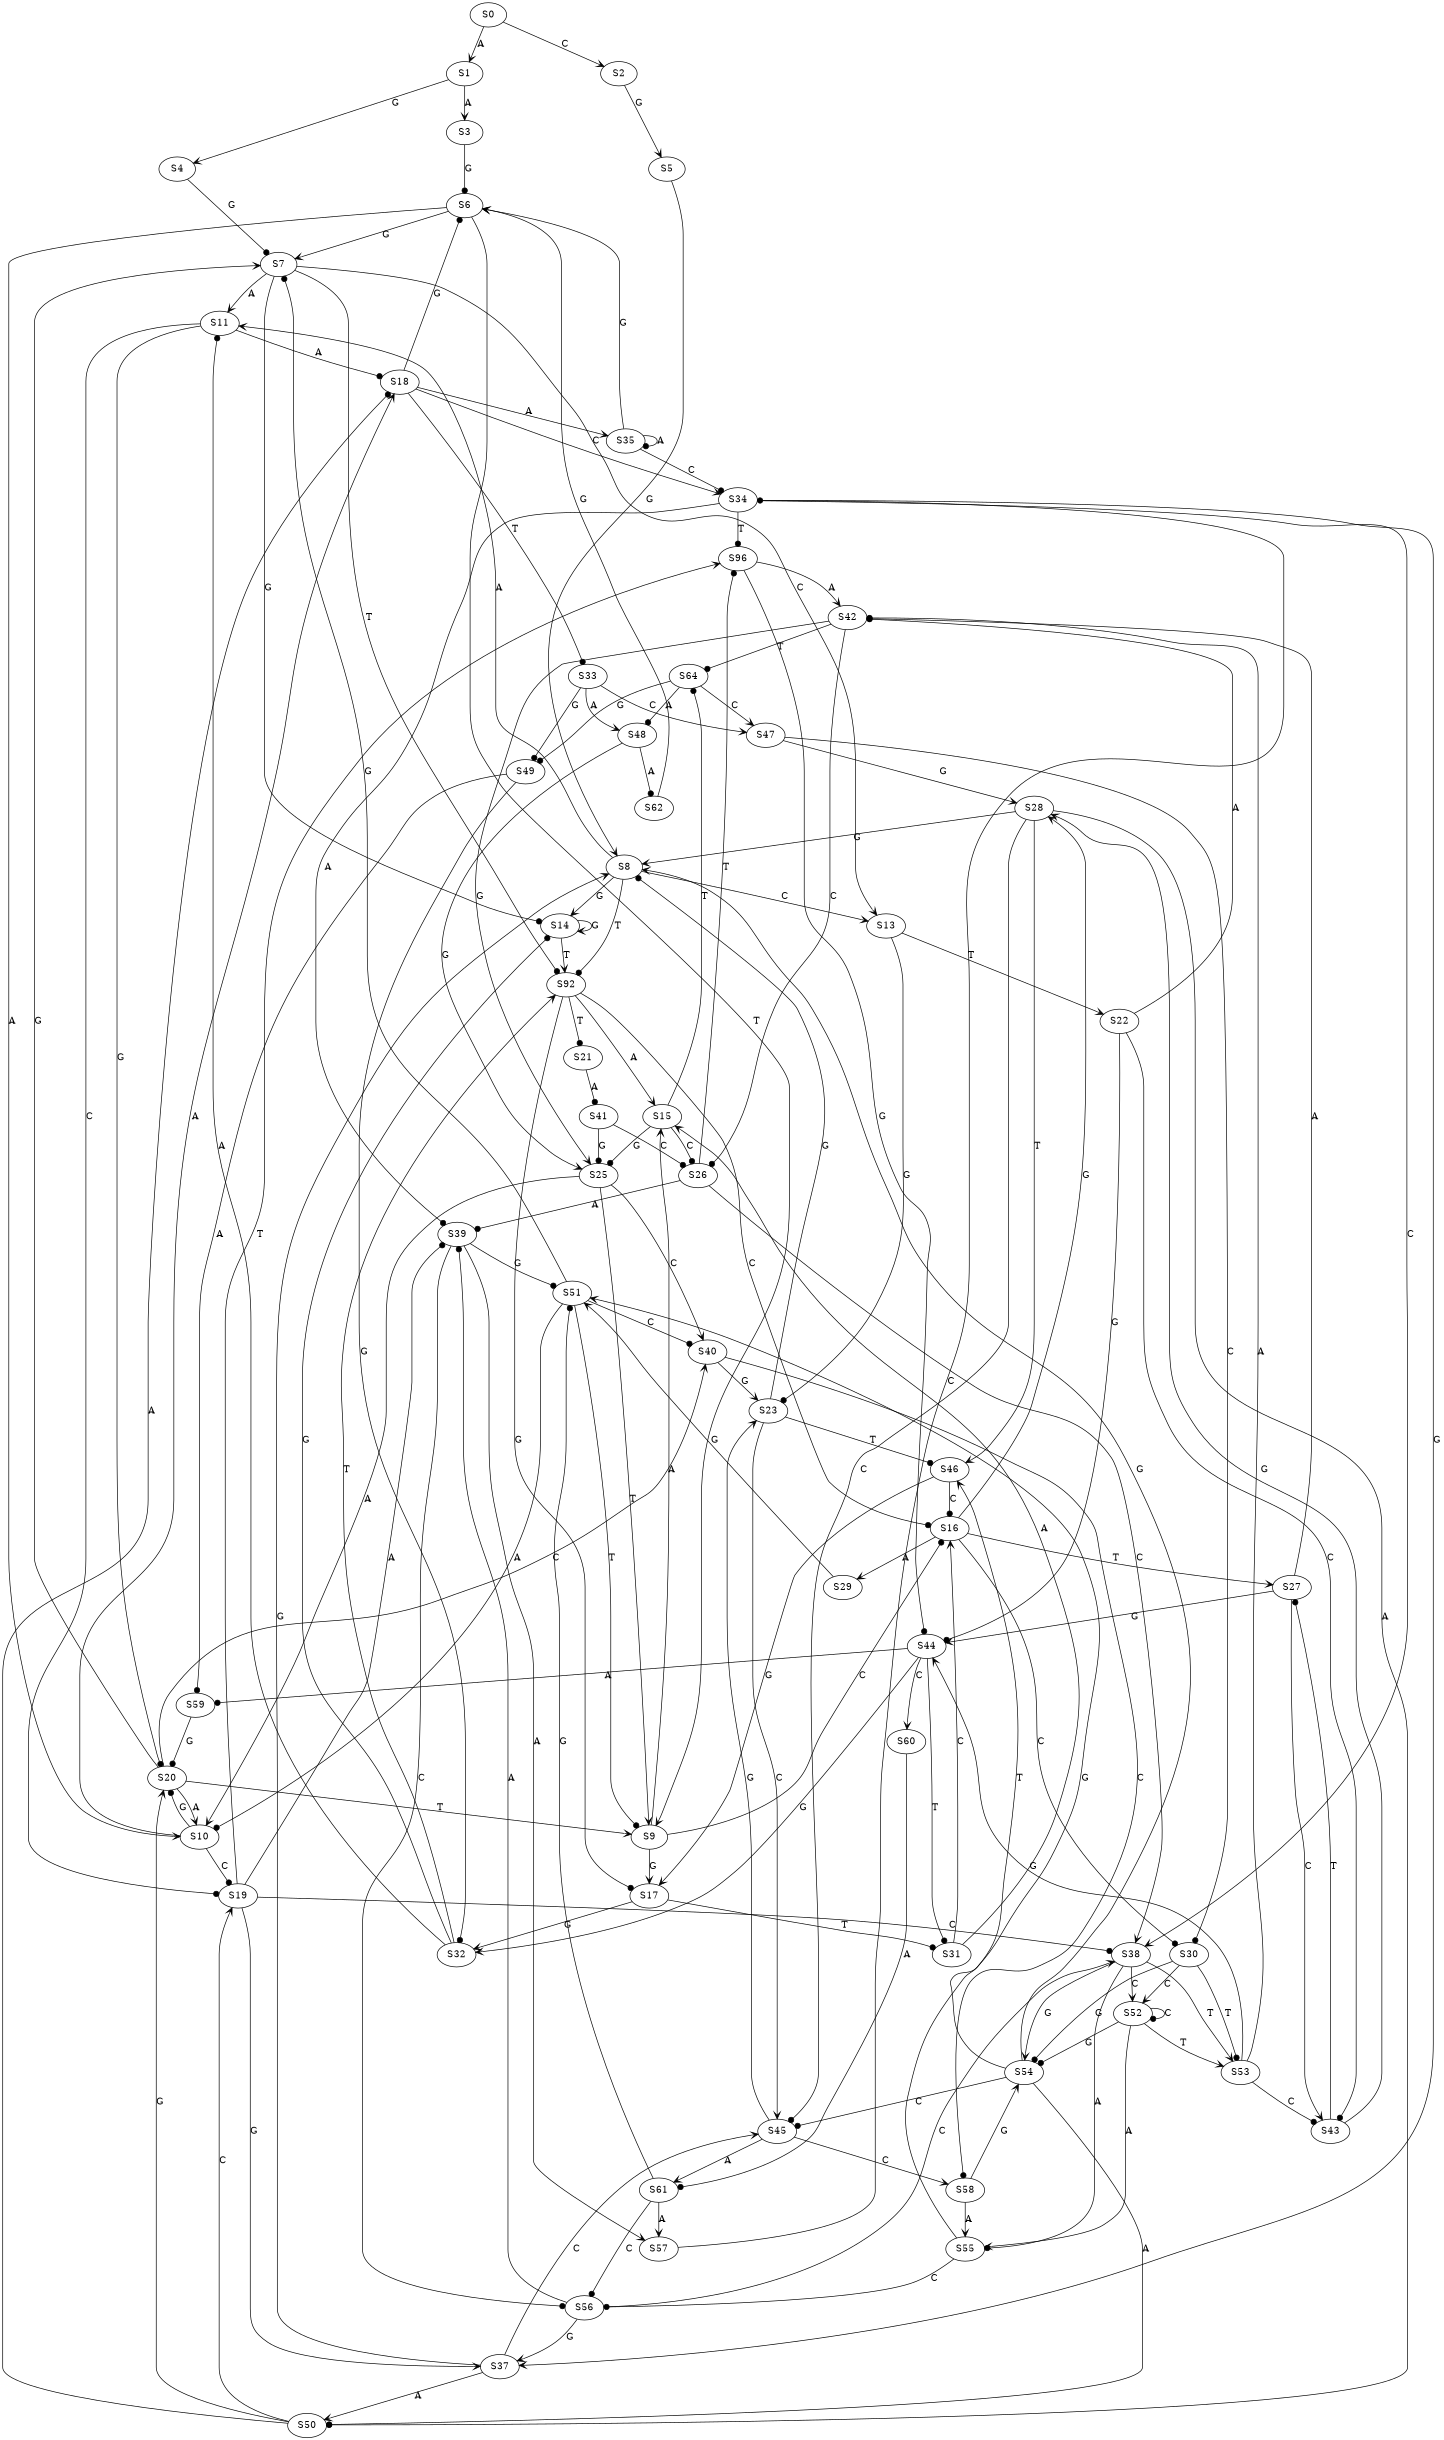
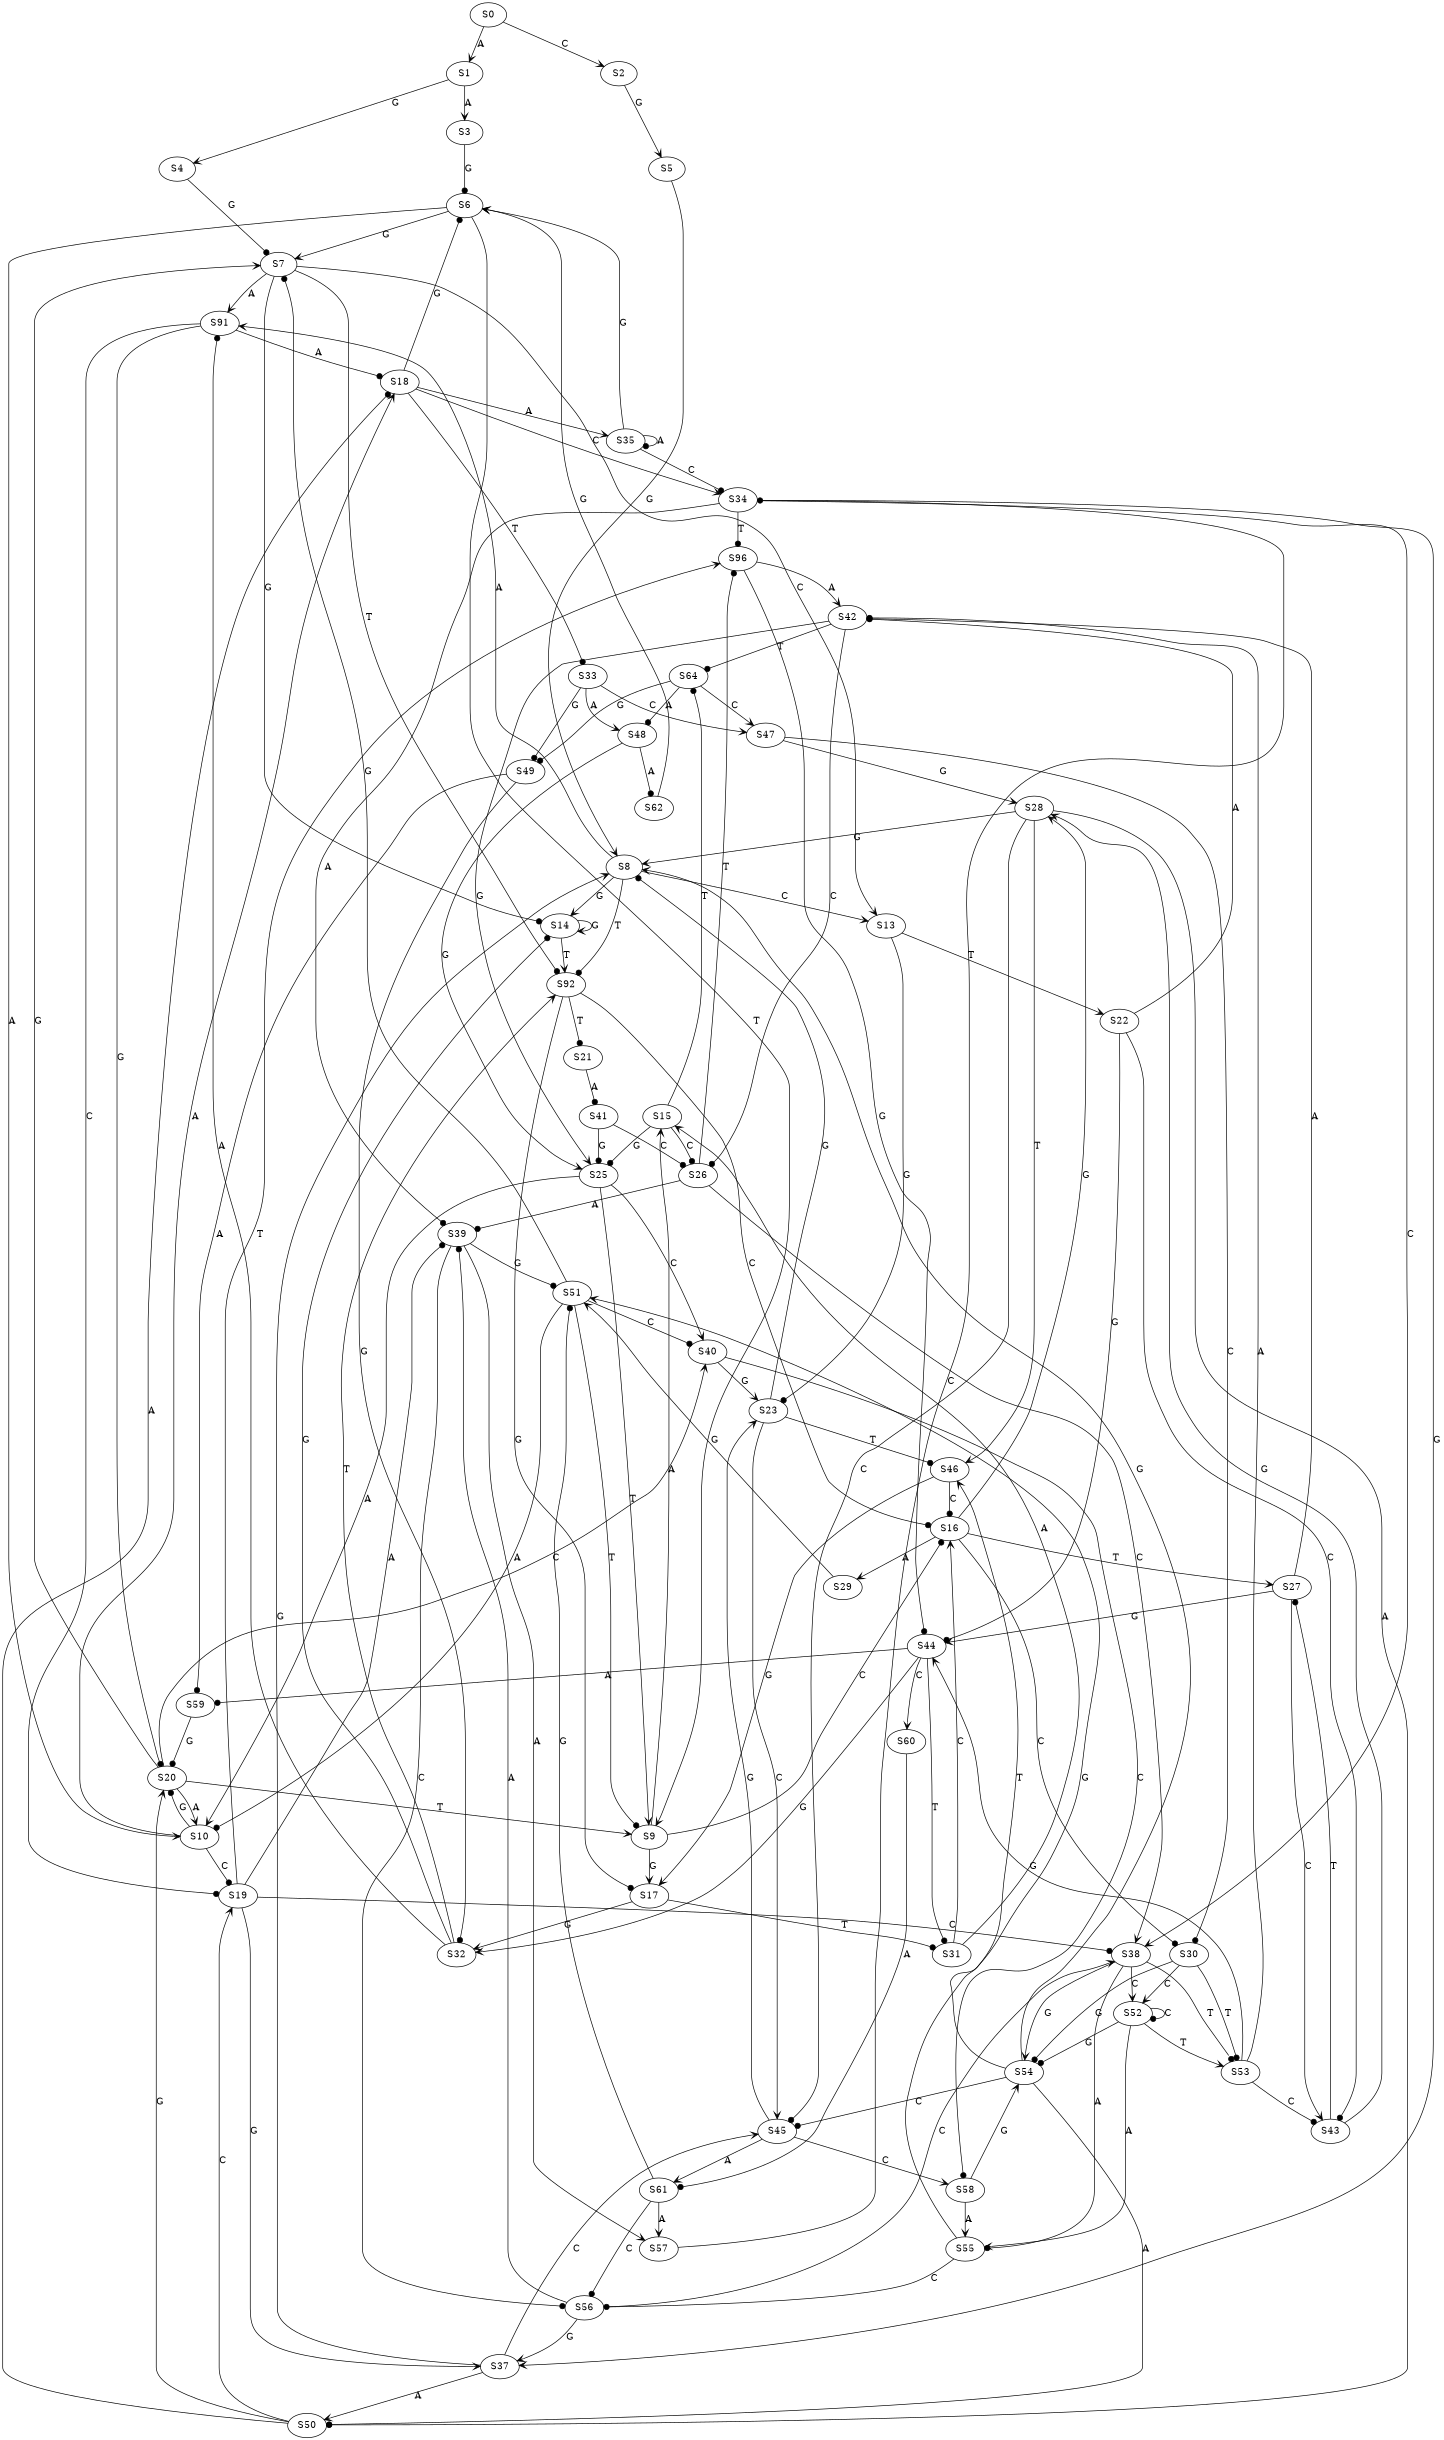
(220, 323) -> (220, 323)
(614, 1047) -> none
(1193, 2003) -> (1193, 2003)
